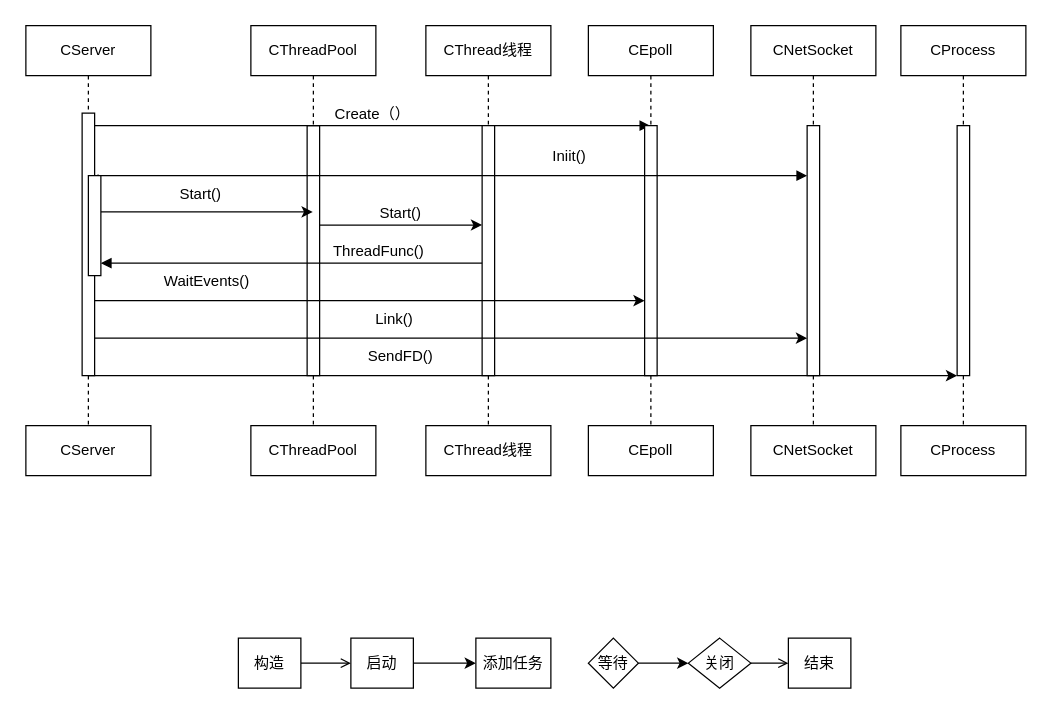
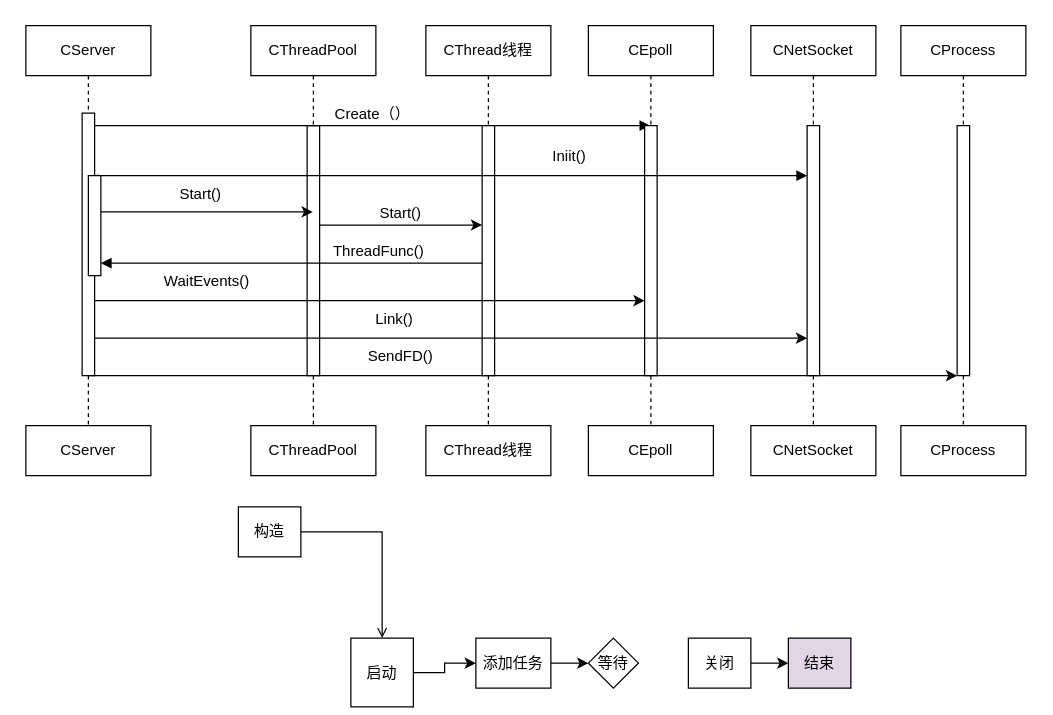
(269, 663) -> (269, 532)
(382, 663) -> (382, 673)
none -> (574, 663)
(659, 663) -> none
(719, 663) -> (719, 663)
(780, 663) -> (778, 663)
(819, 663) -> (819, 663)
